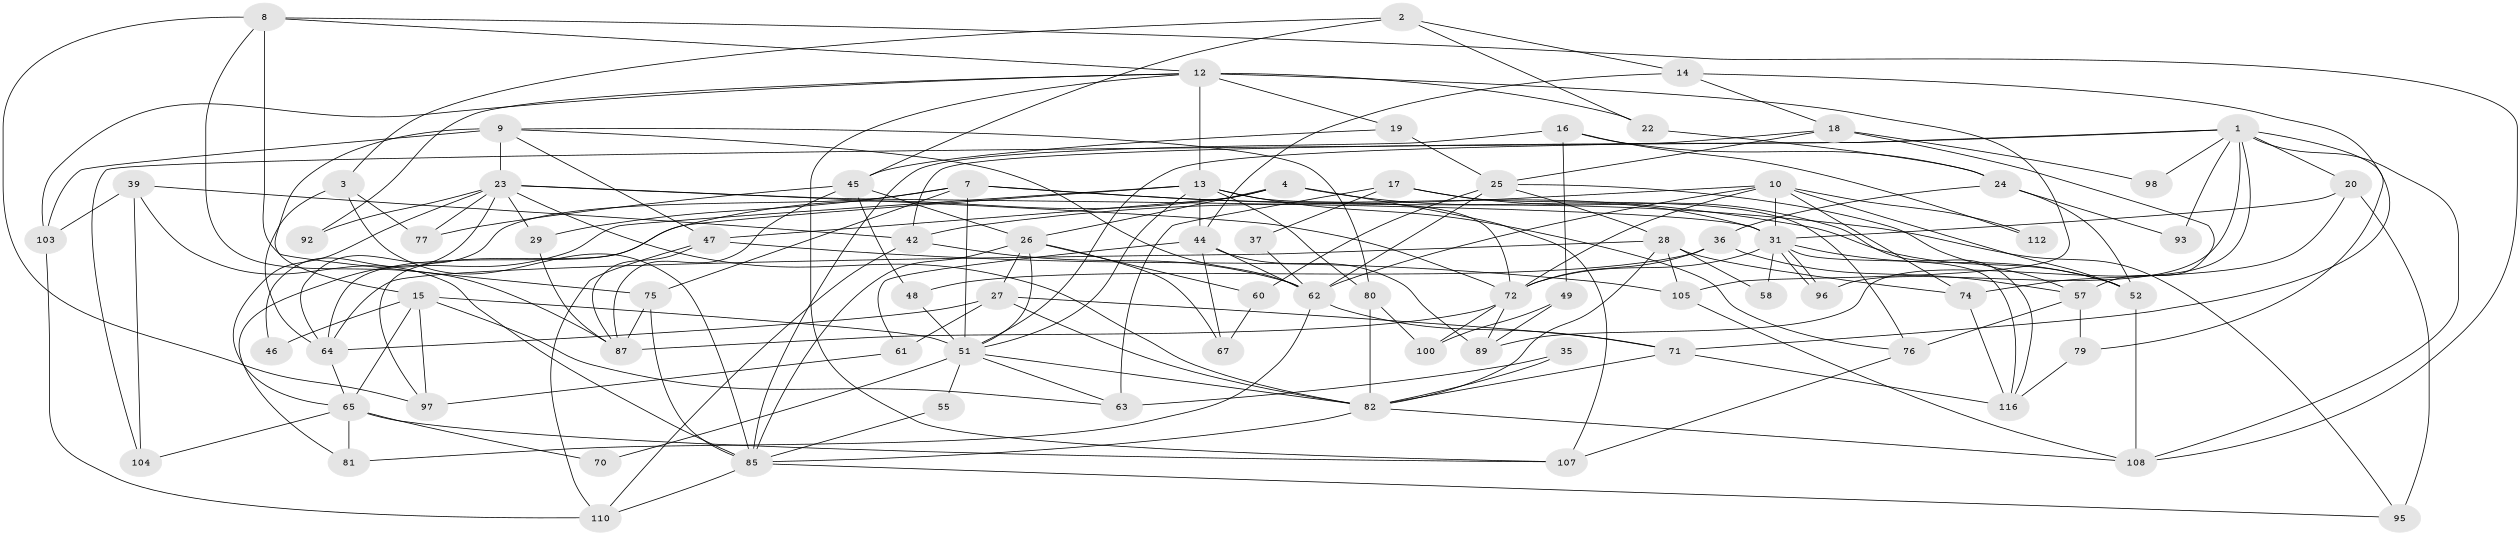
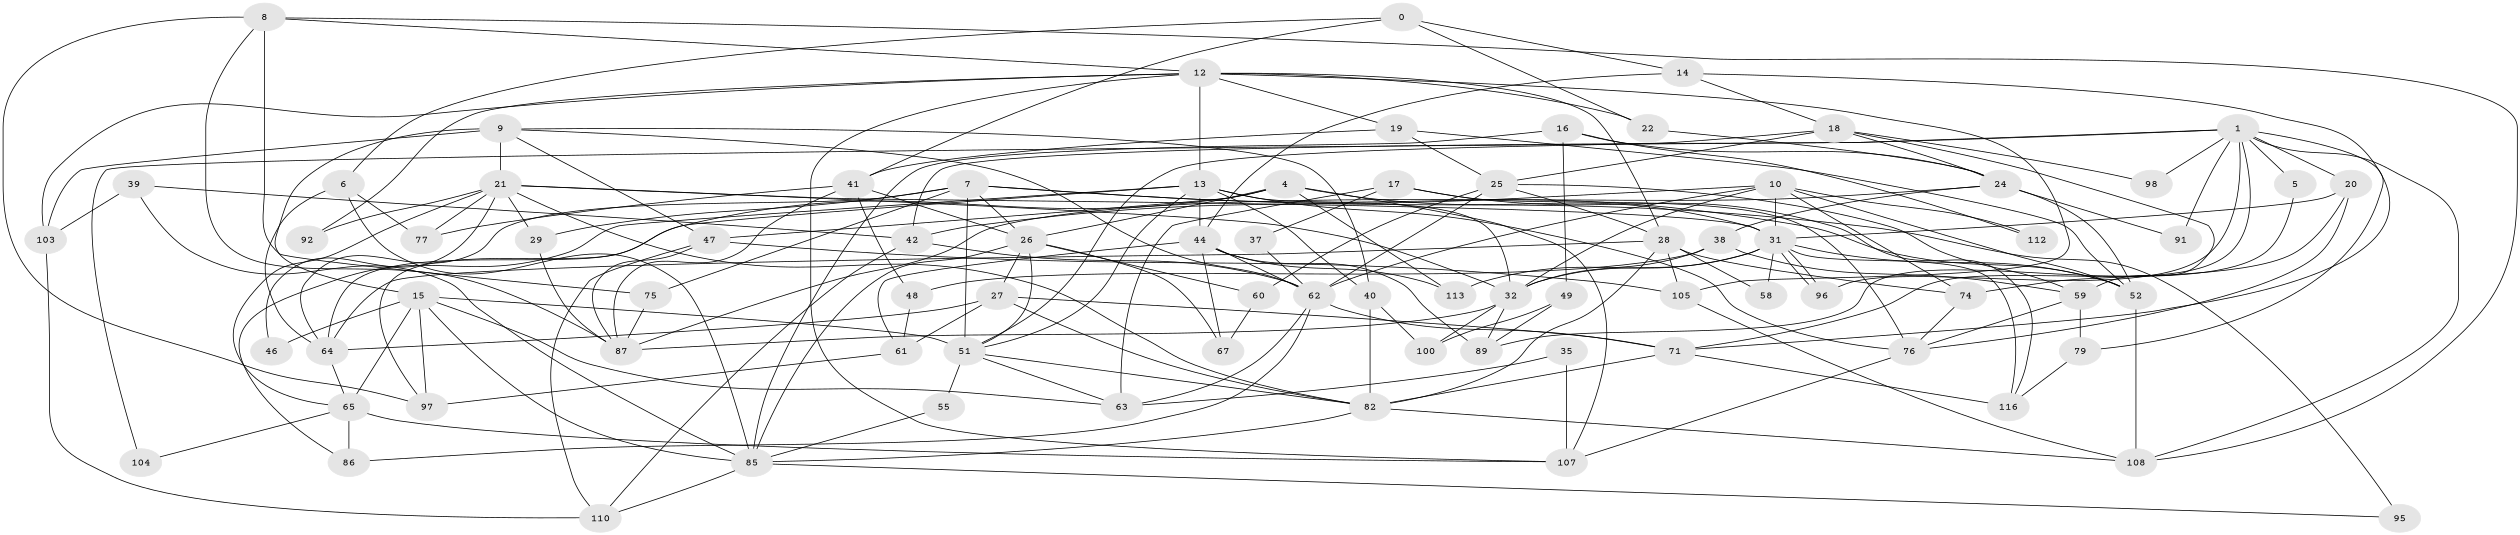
(1402, 17) -> (1402, 17)
none -> (1594, 118)
none -> (1919, 154)
none -> (1693, 158)
(343, 184) -> (343, 184)
(501, 184) -> (501, 184)
(853, 184) -> (853, 184)
none -> (2295, 184)
none -> (1299, 201)
none -> (997, 212)
(1720, 240) -> (1720, 240)
(2181, 240) -> (2181, 240)
(1370, 296) -> (1370, 296)
none -> (1455, 296)
(1511, 296) -> (1511, 296)
(2080, 296) -> (2080, 296)
(137, 323) -> none
(938, 323) -> (907, 323)
(1987, 351) -> (1938, 323)
(2429, 352) -> (2115, 321)
none -> (1239, 372)
(1498, 376) -> (1567, 407)
(669, 397) -> (563, 418)
(349, 463) -> (349, 463)
(600, 463) -> none
